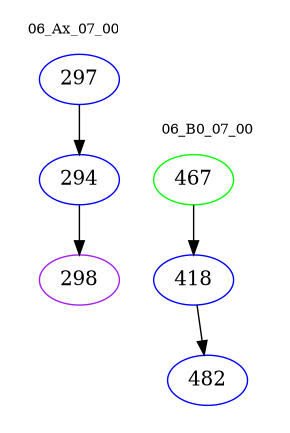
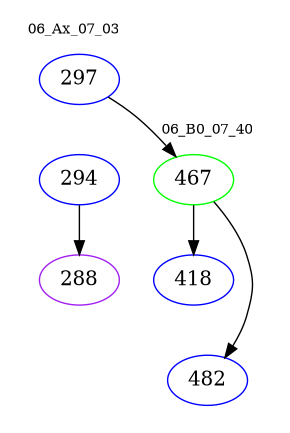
(74, 30) -> (74, 30)
(79, 123) -> (152, 131)
(208, 130) -> (208, 130)
(79, 280) -> (79, 280)
(200, 323) -> (251, 271)
